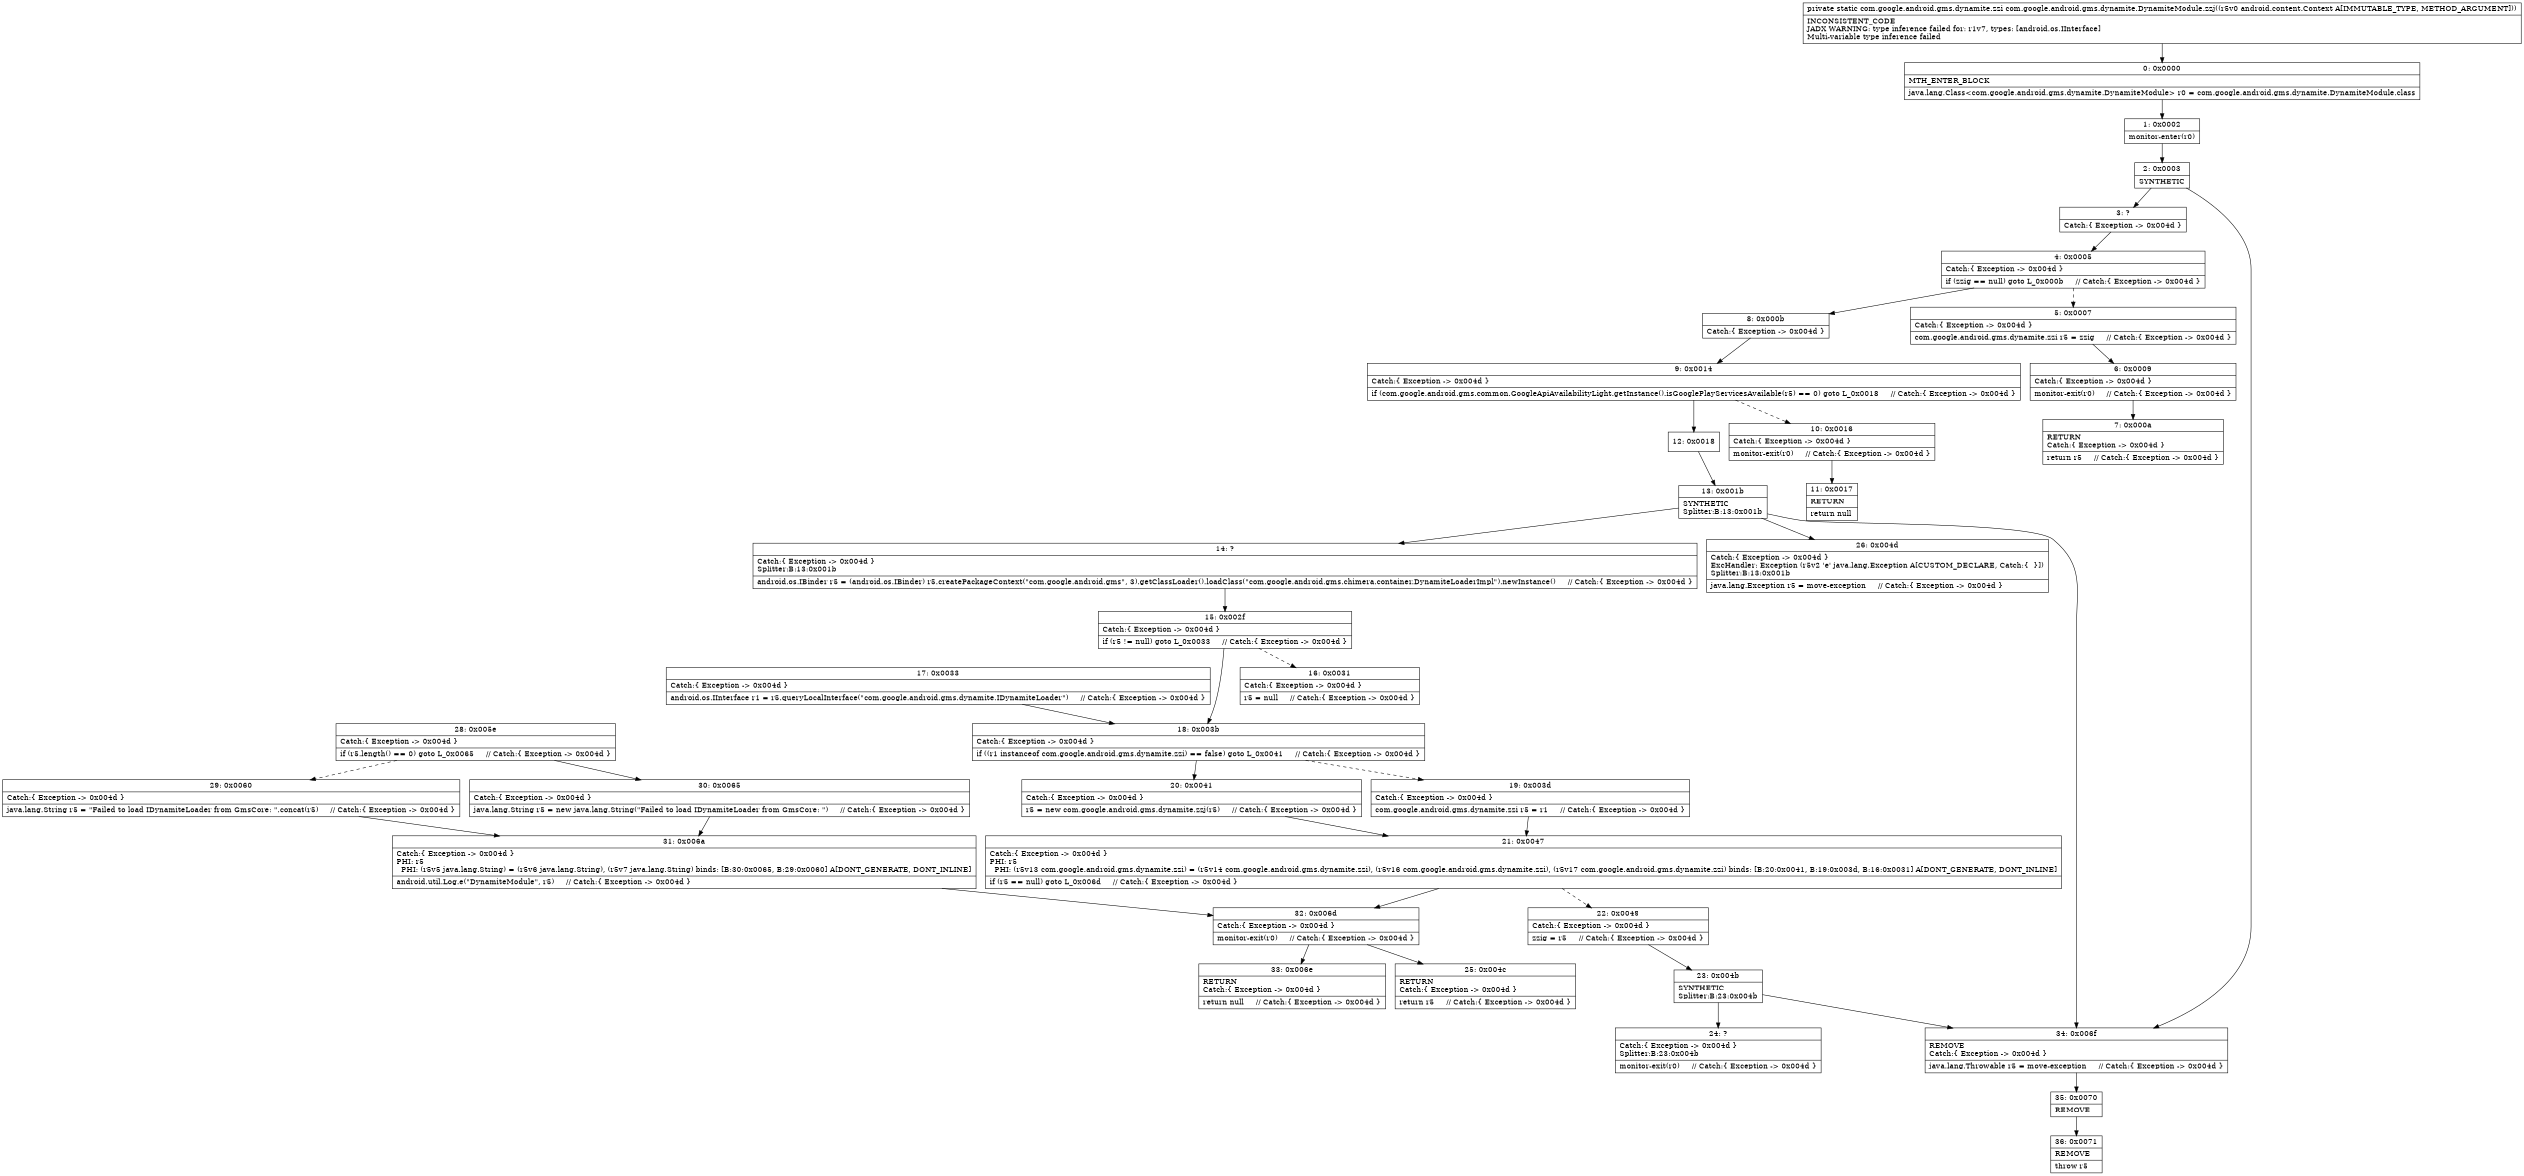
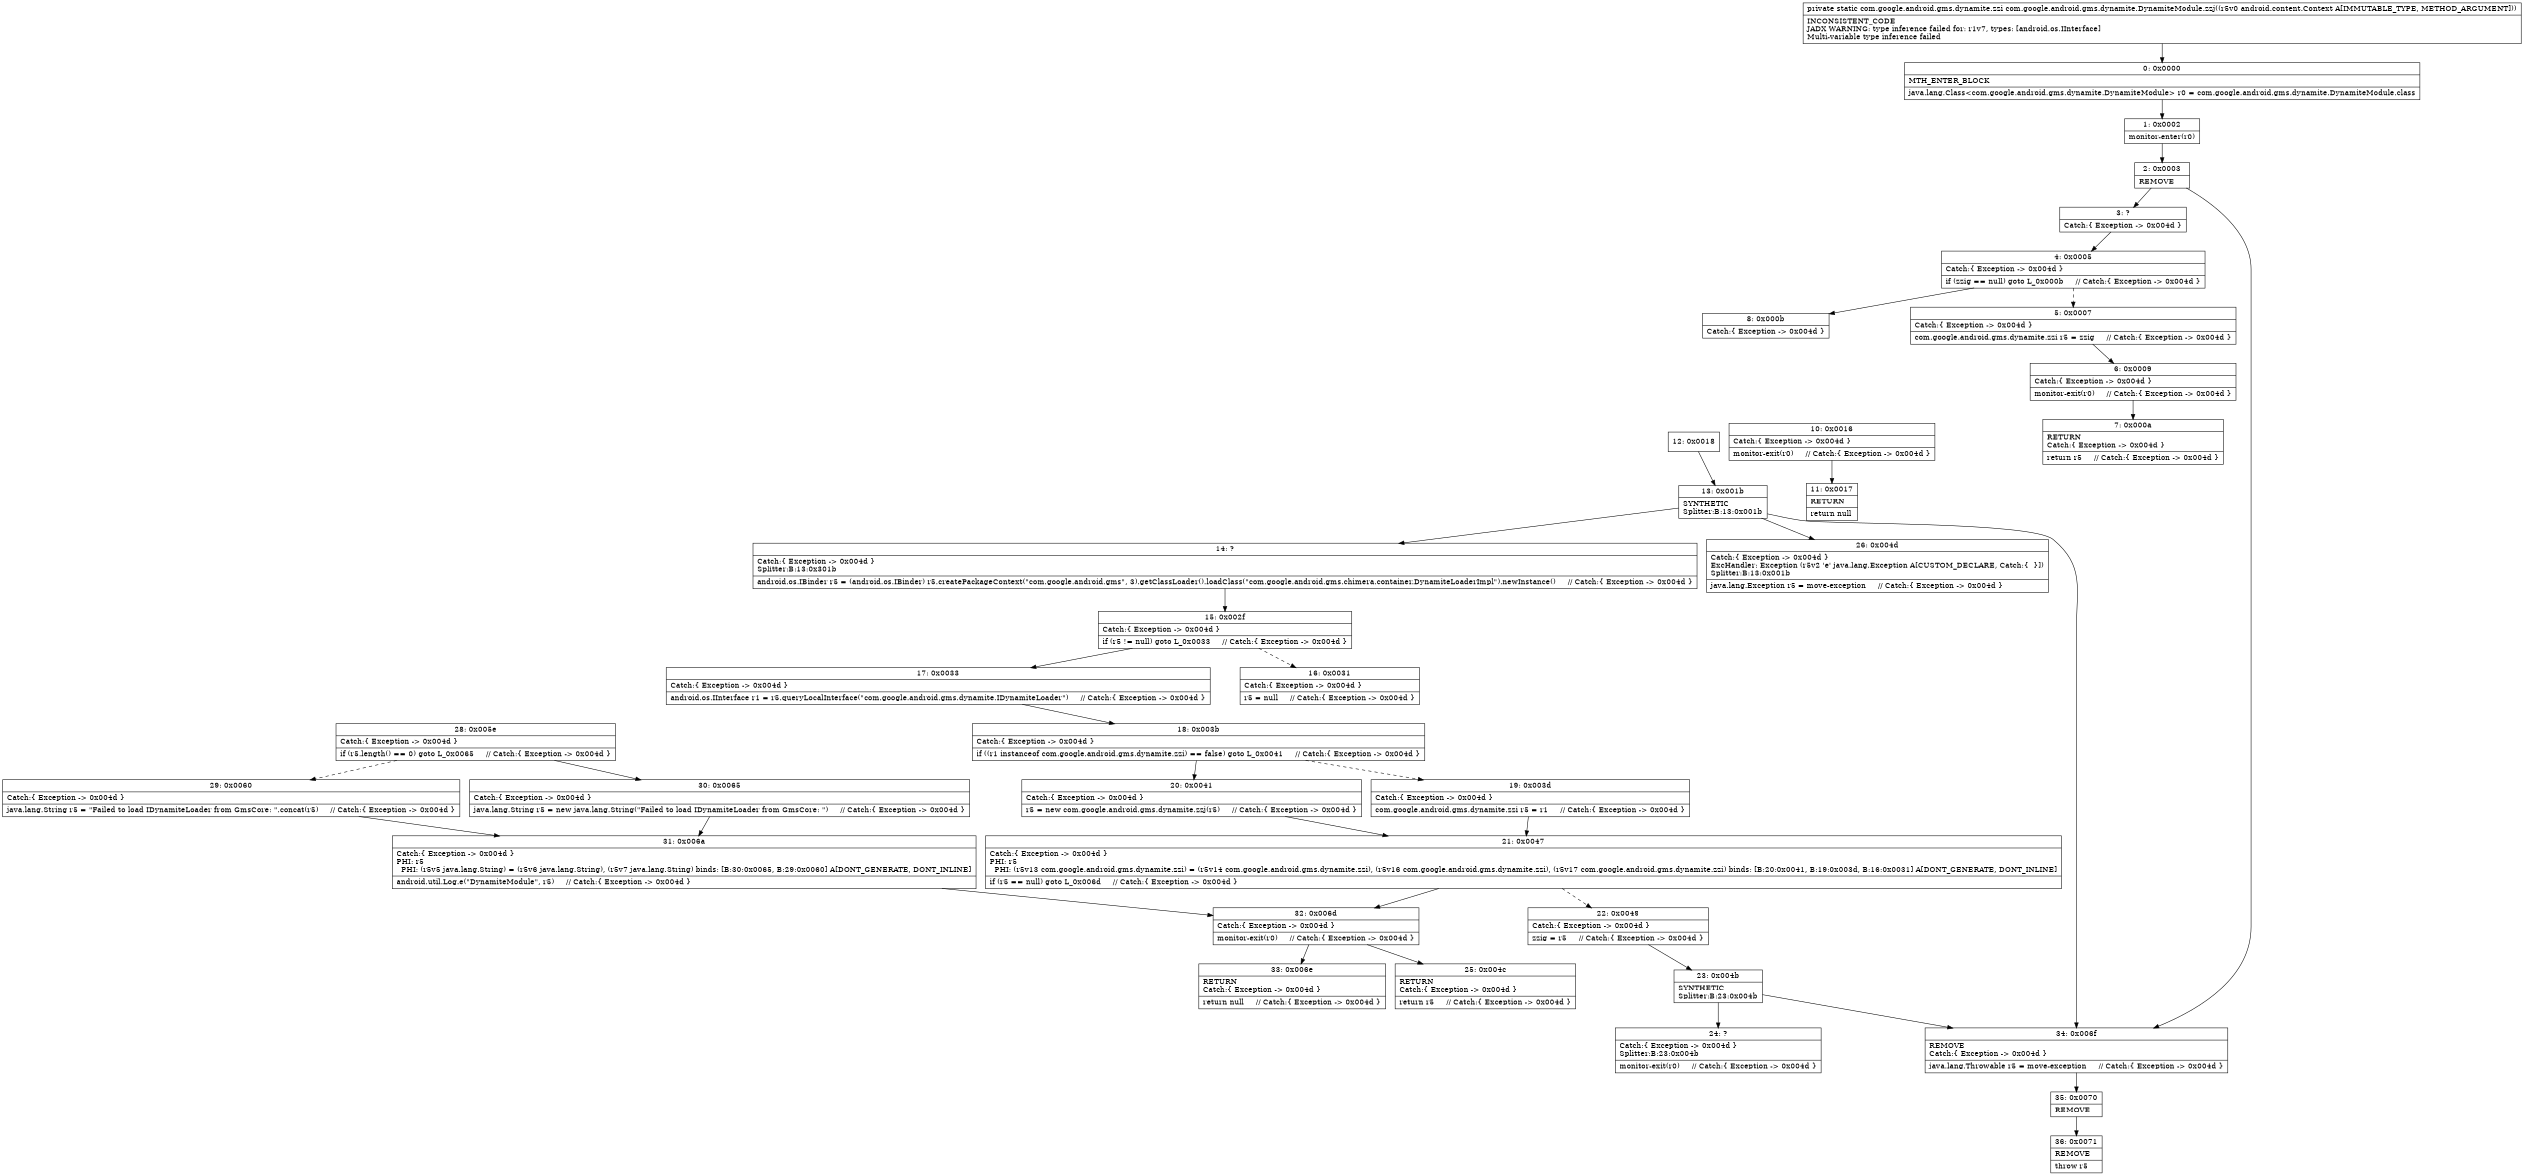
(2162, 182) -> (2157, 182)
(1694, 382) -> none
(797, 569) -> (797, 569)
(1220, 684) -> (1084, 658)
